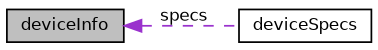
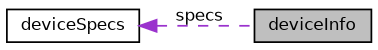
(190, 26) -> (205, 26)
